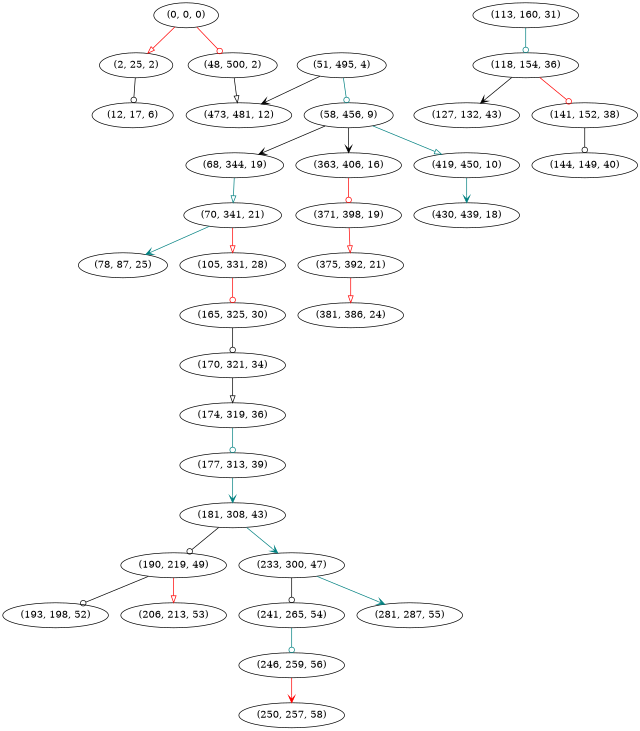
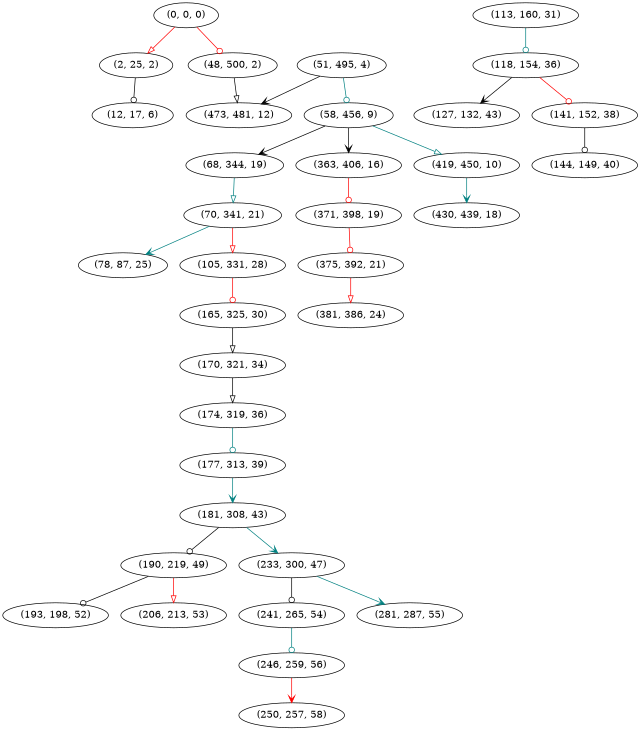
(350, 237) -> (350, 238)
(233, 338) -> (233, 337)
